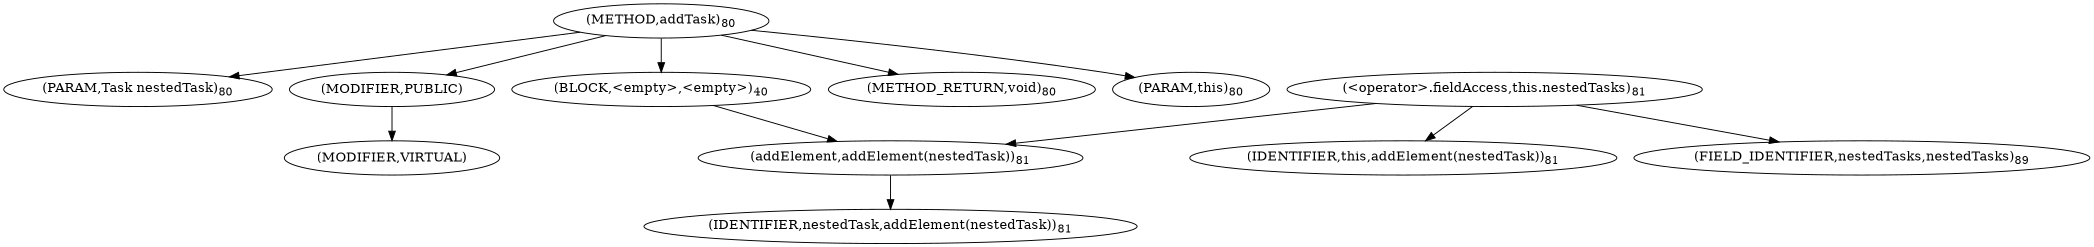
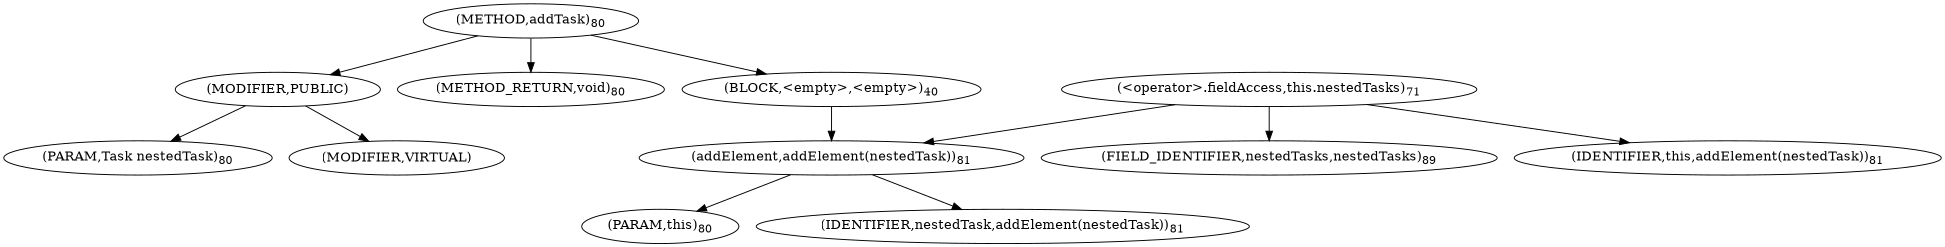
(939, 51) -> (748, 191)
(410, 54) -> (213, 121)
(1639, 88) -> (1414, 88)
